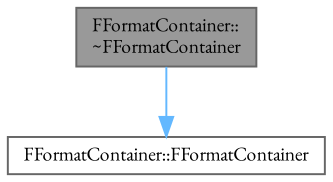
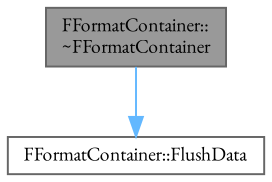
(166, 156) -> (136, 156)
